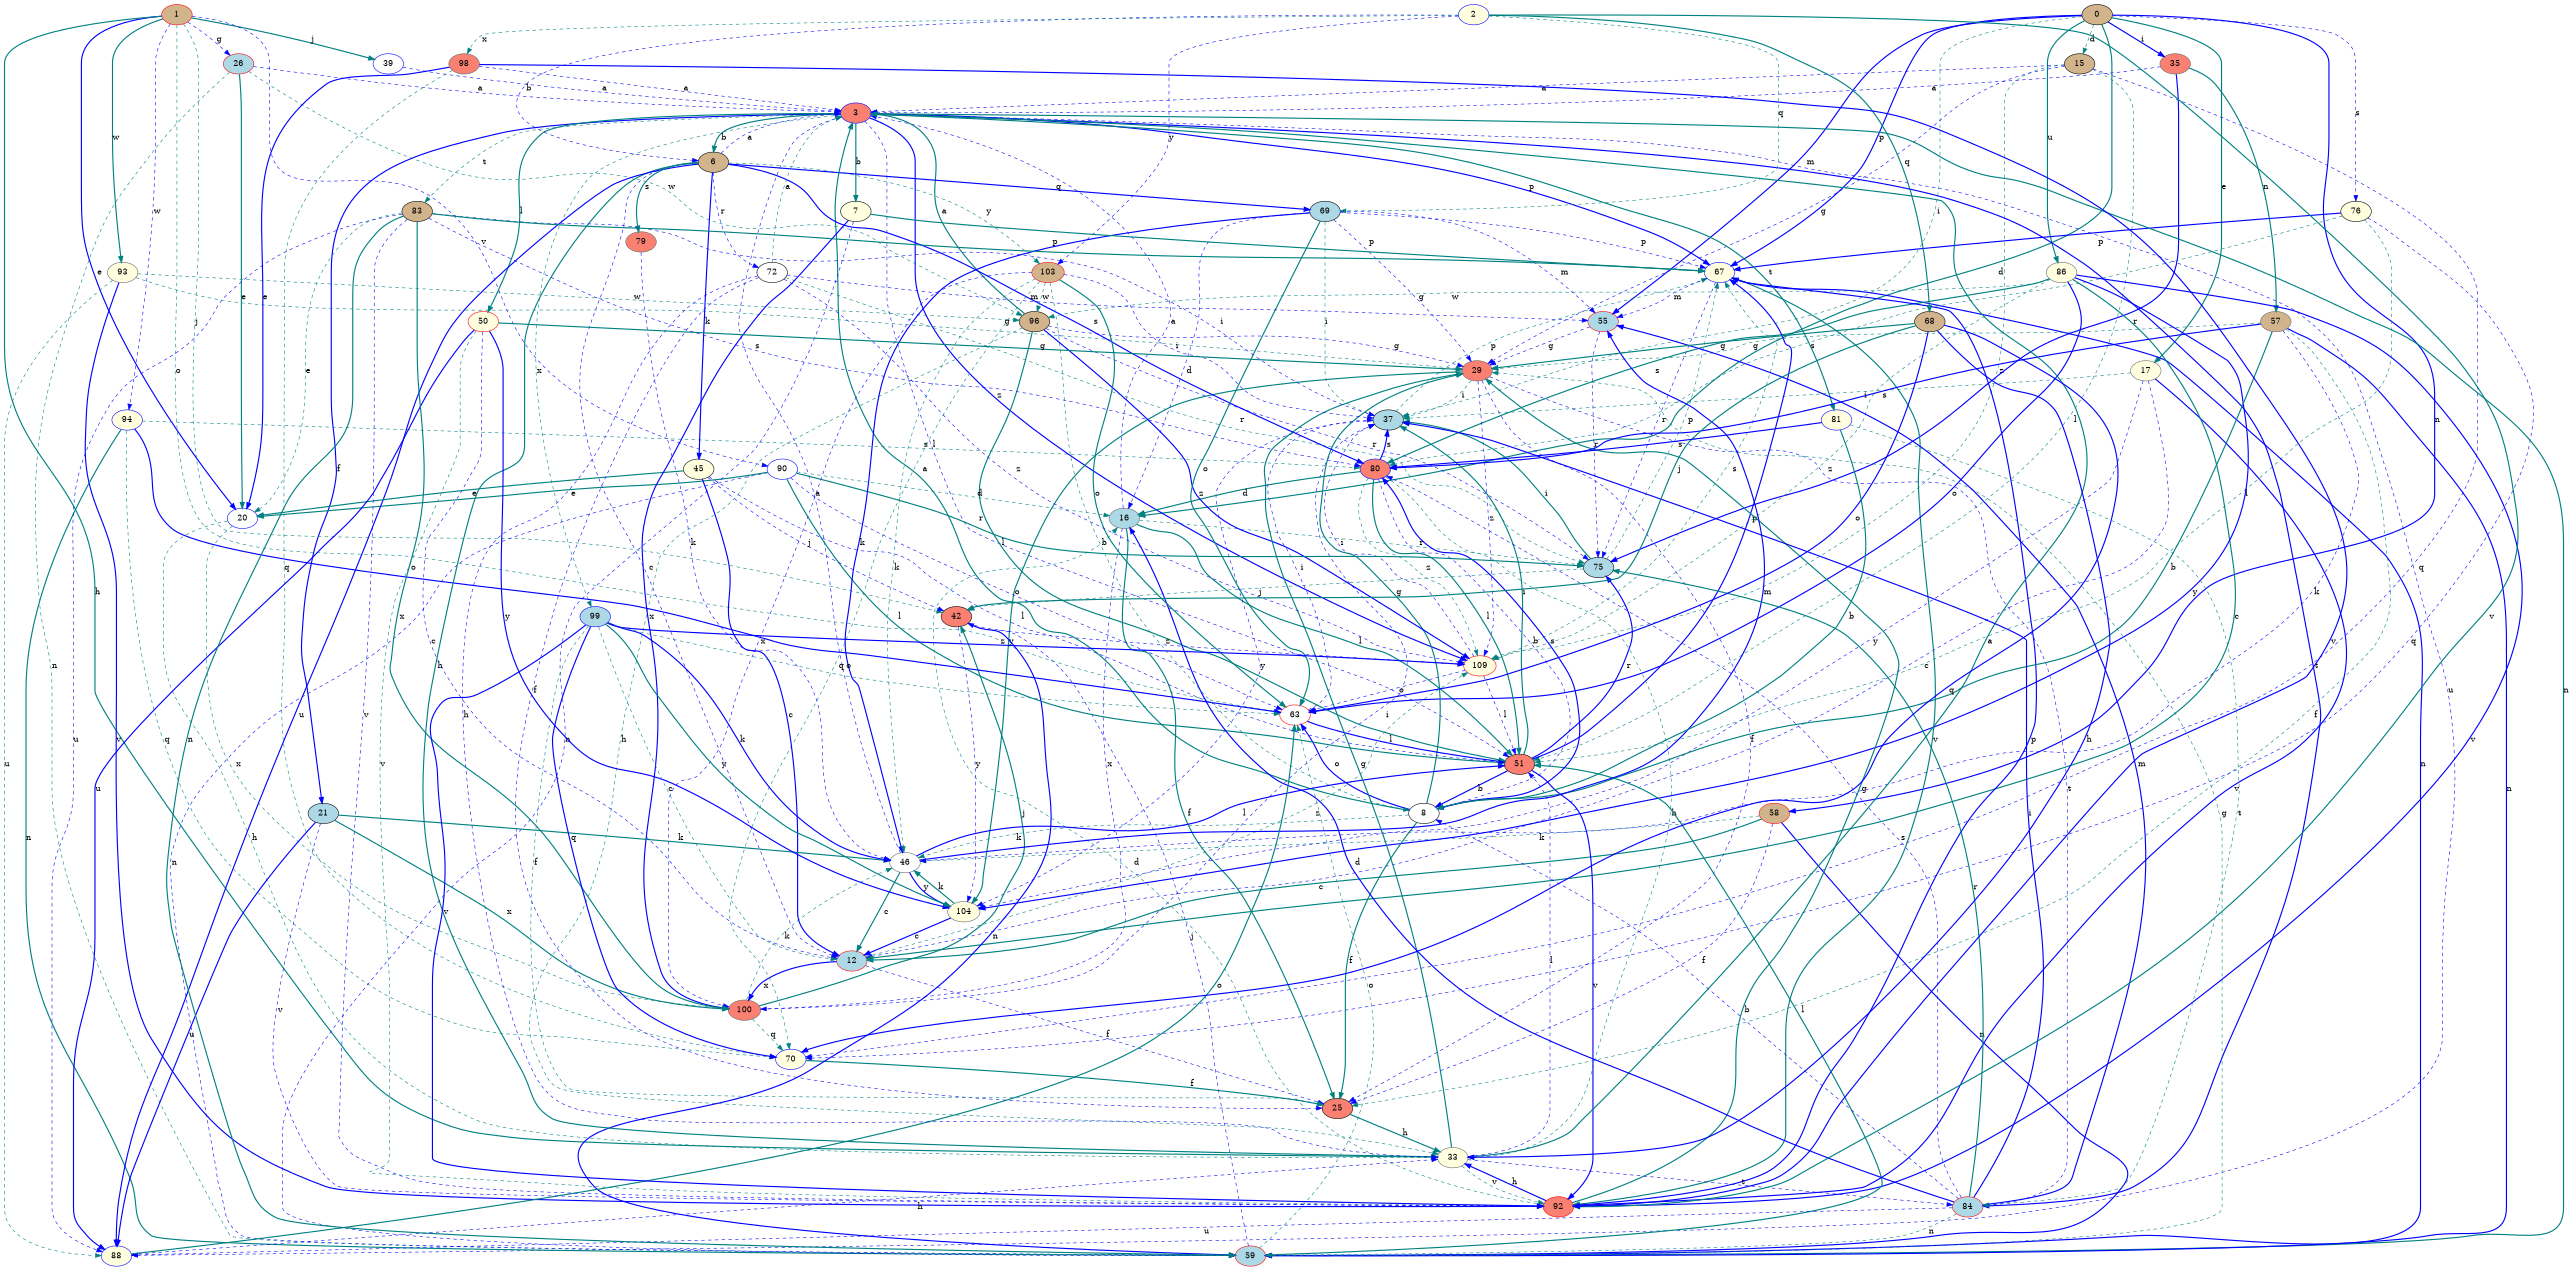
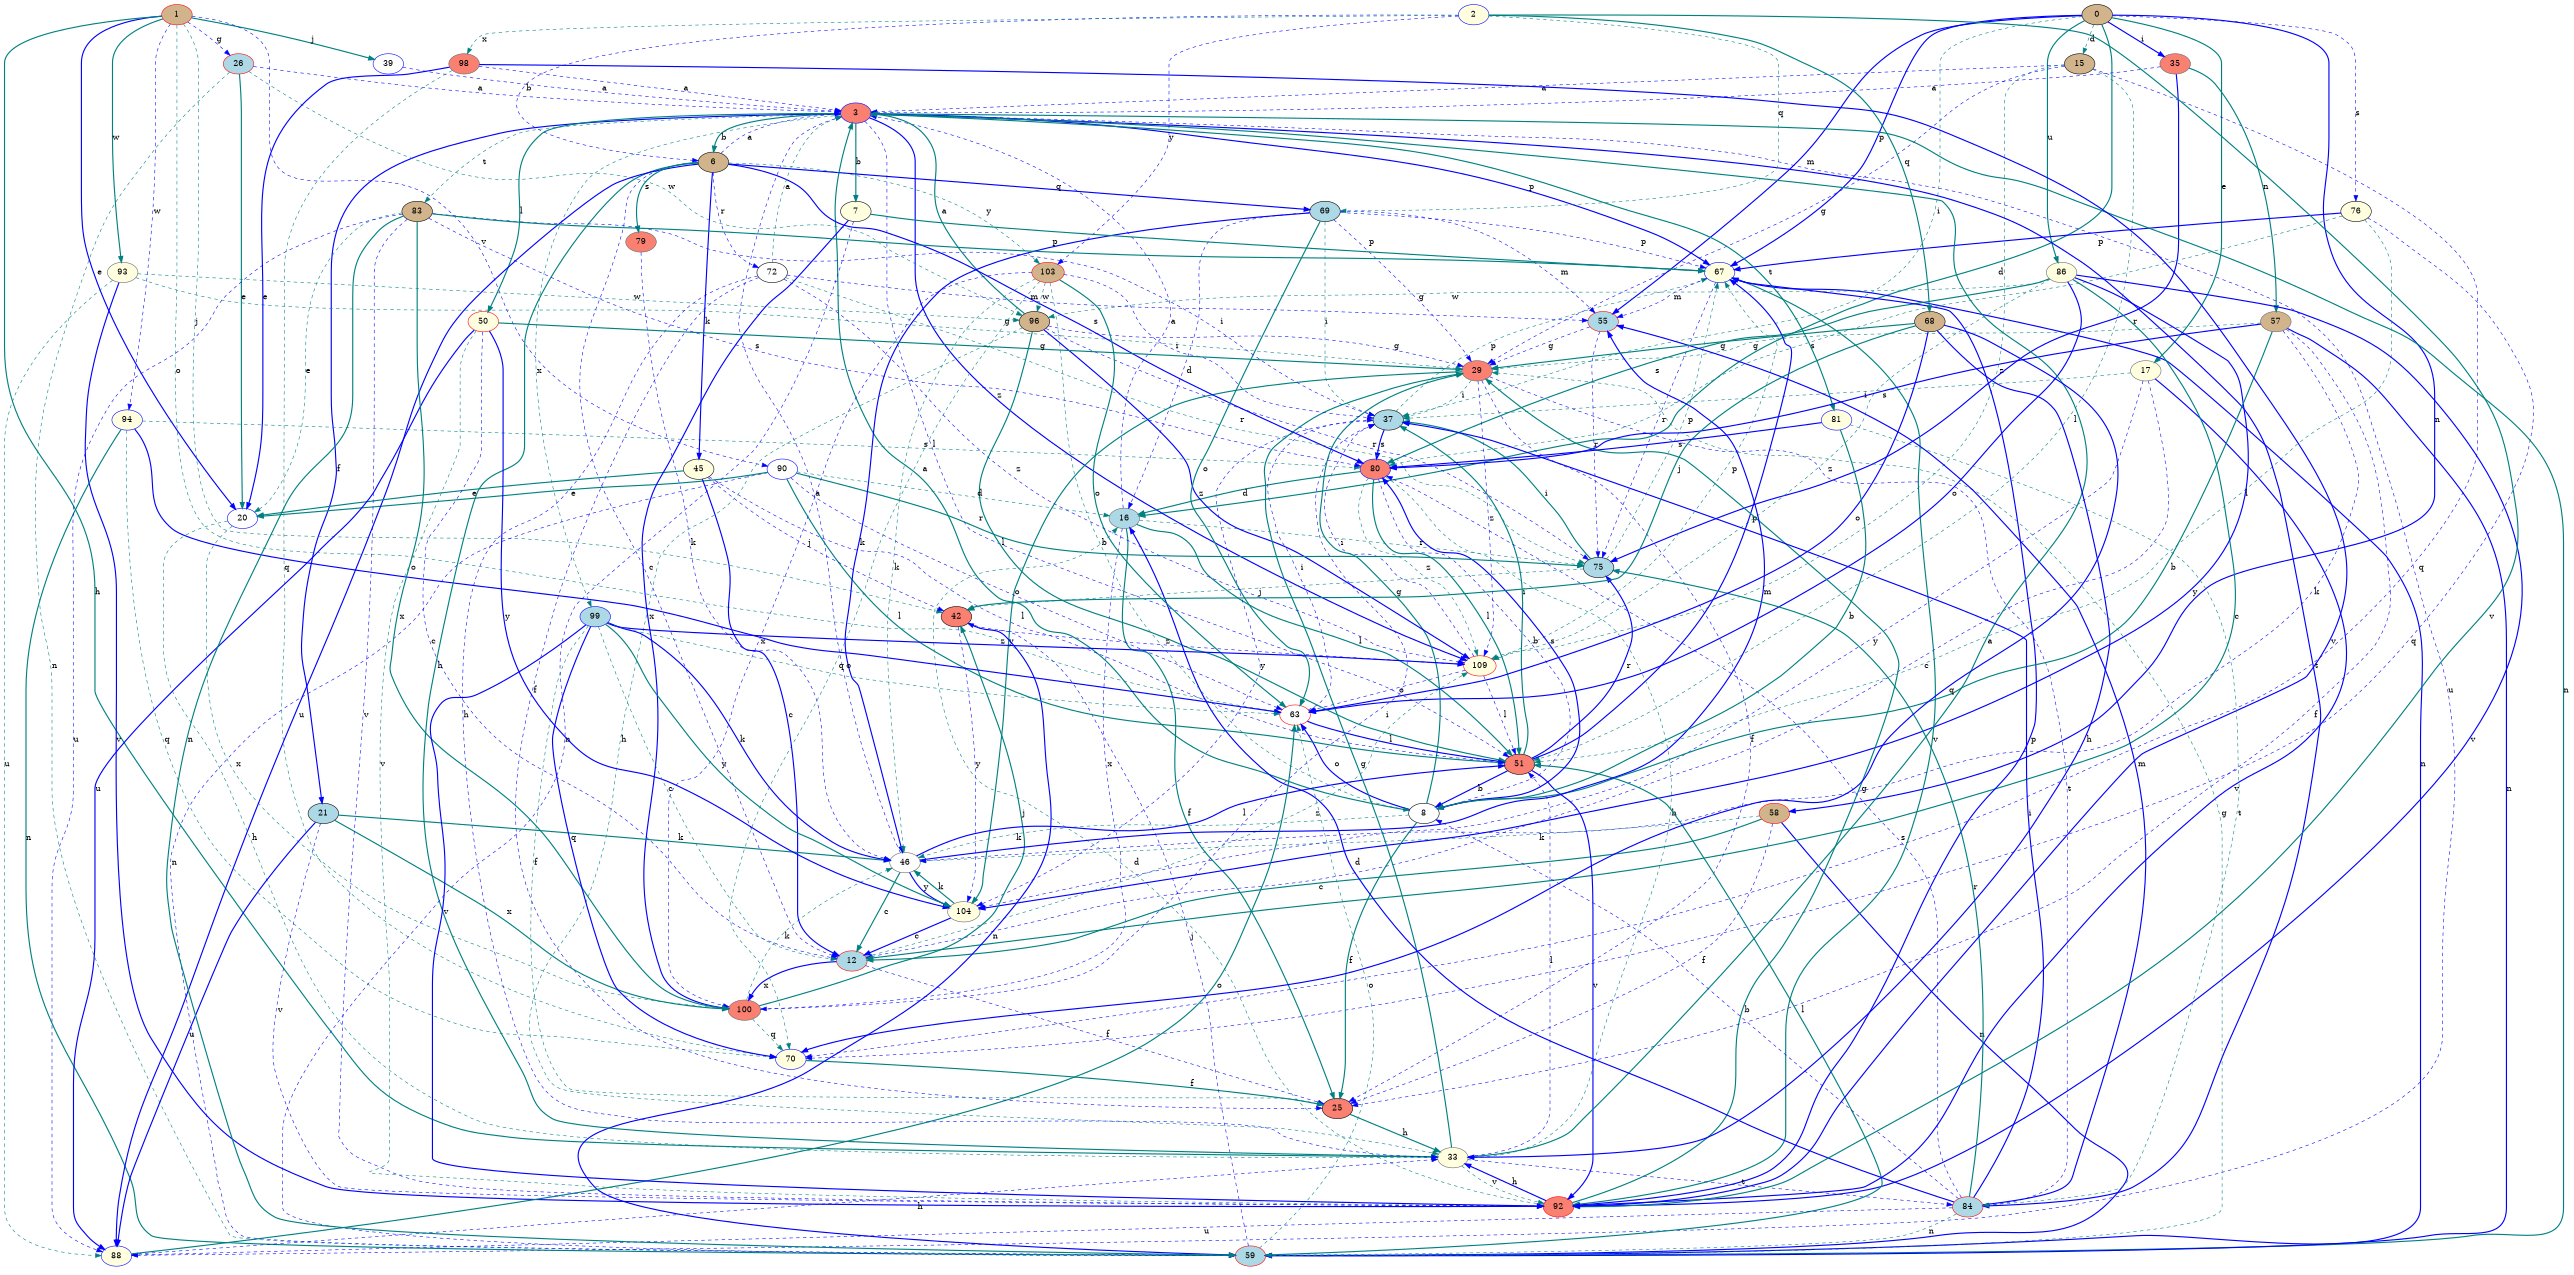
(1385, 448) -> (1380, 441)
(1735, 469) -> (1735, 469)
(2099, 873) -> (2099, 873)
